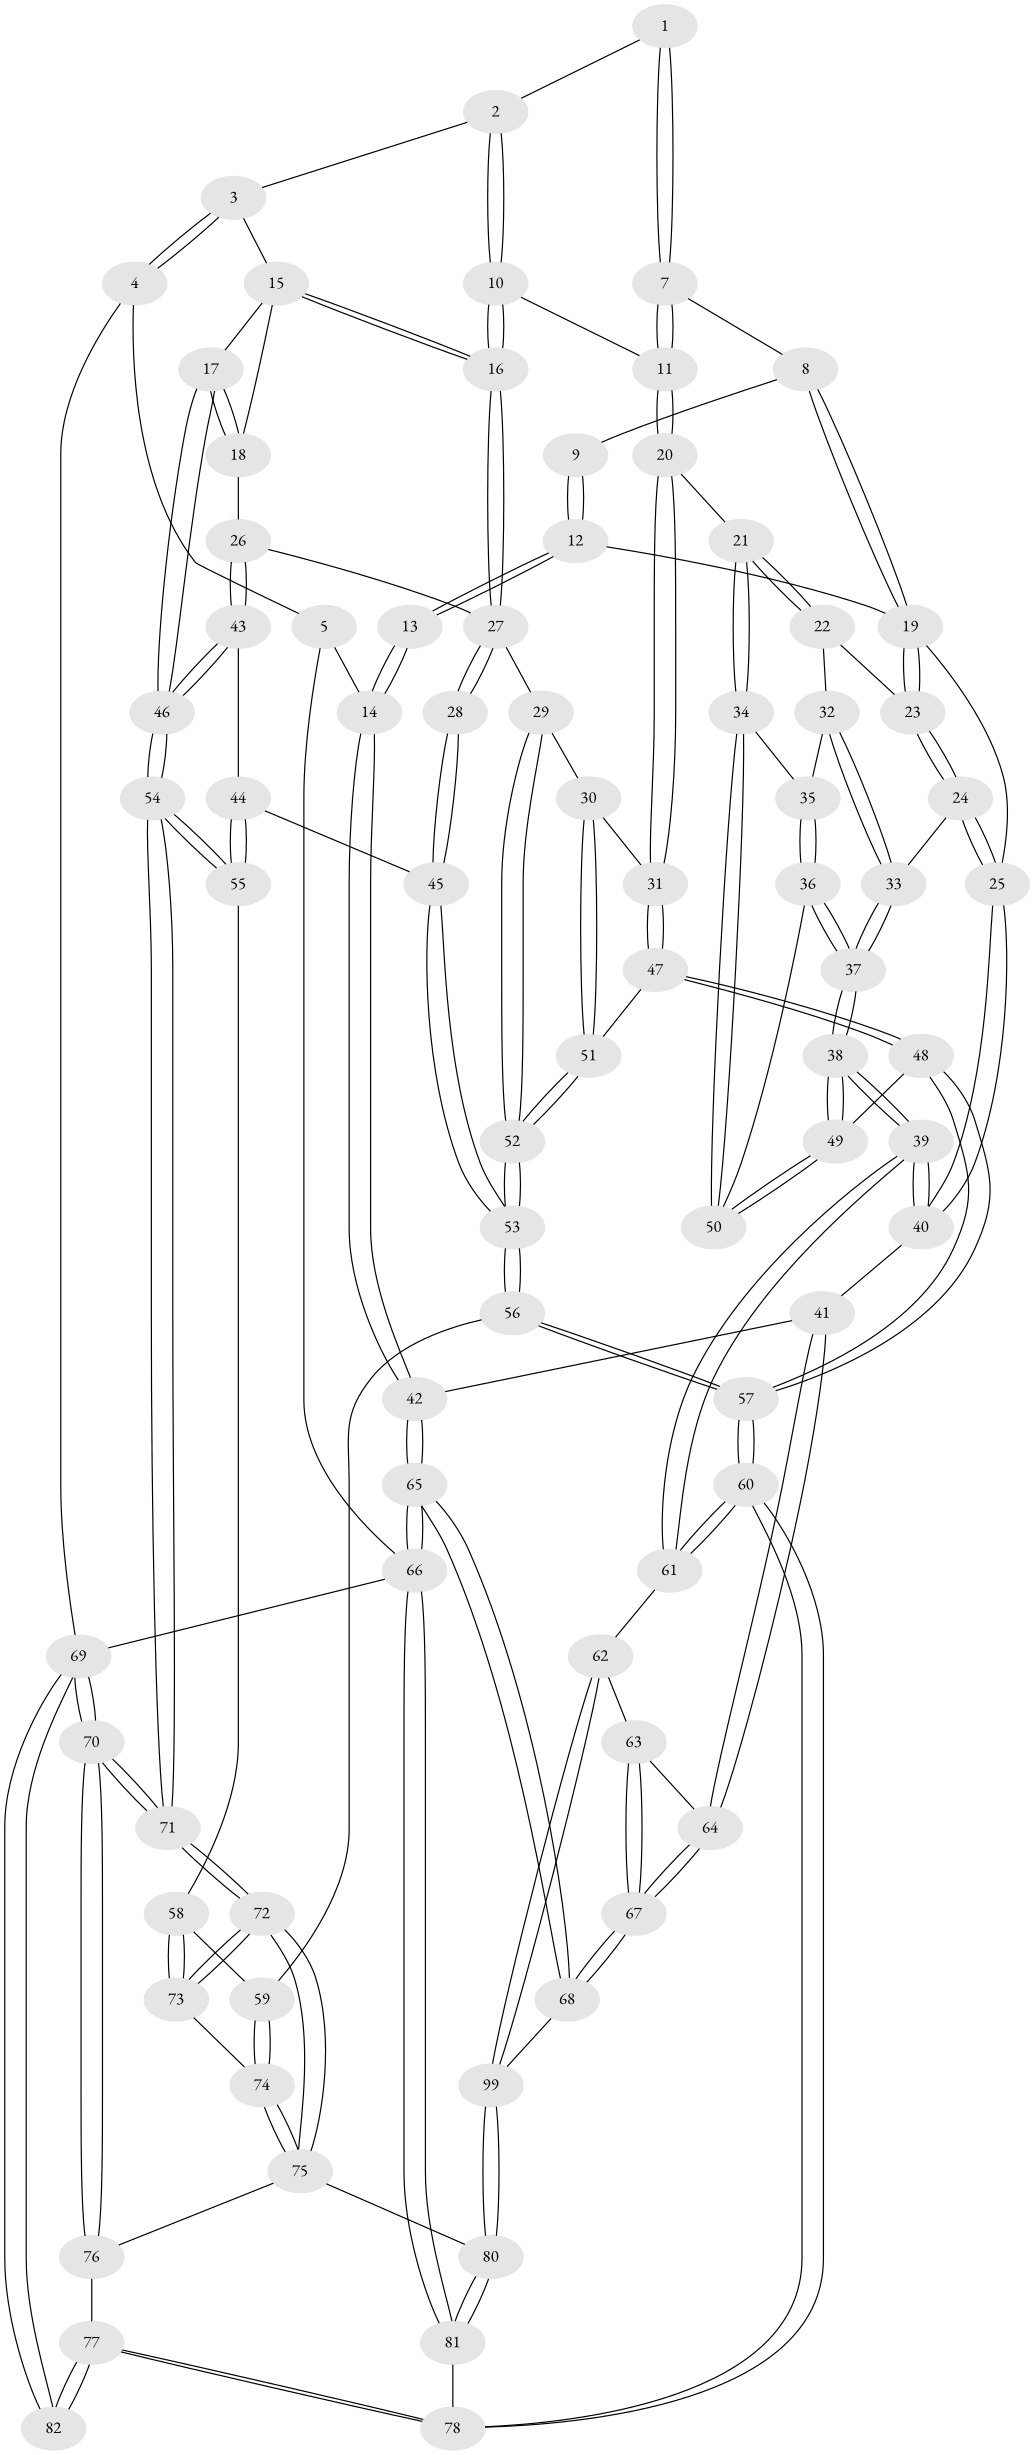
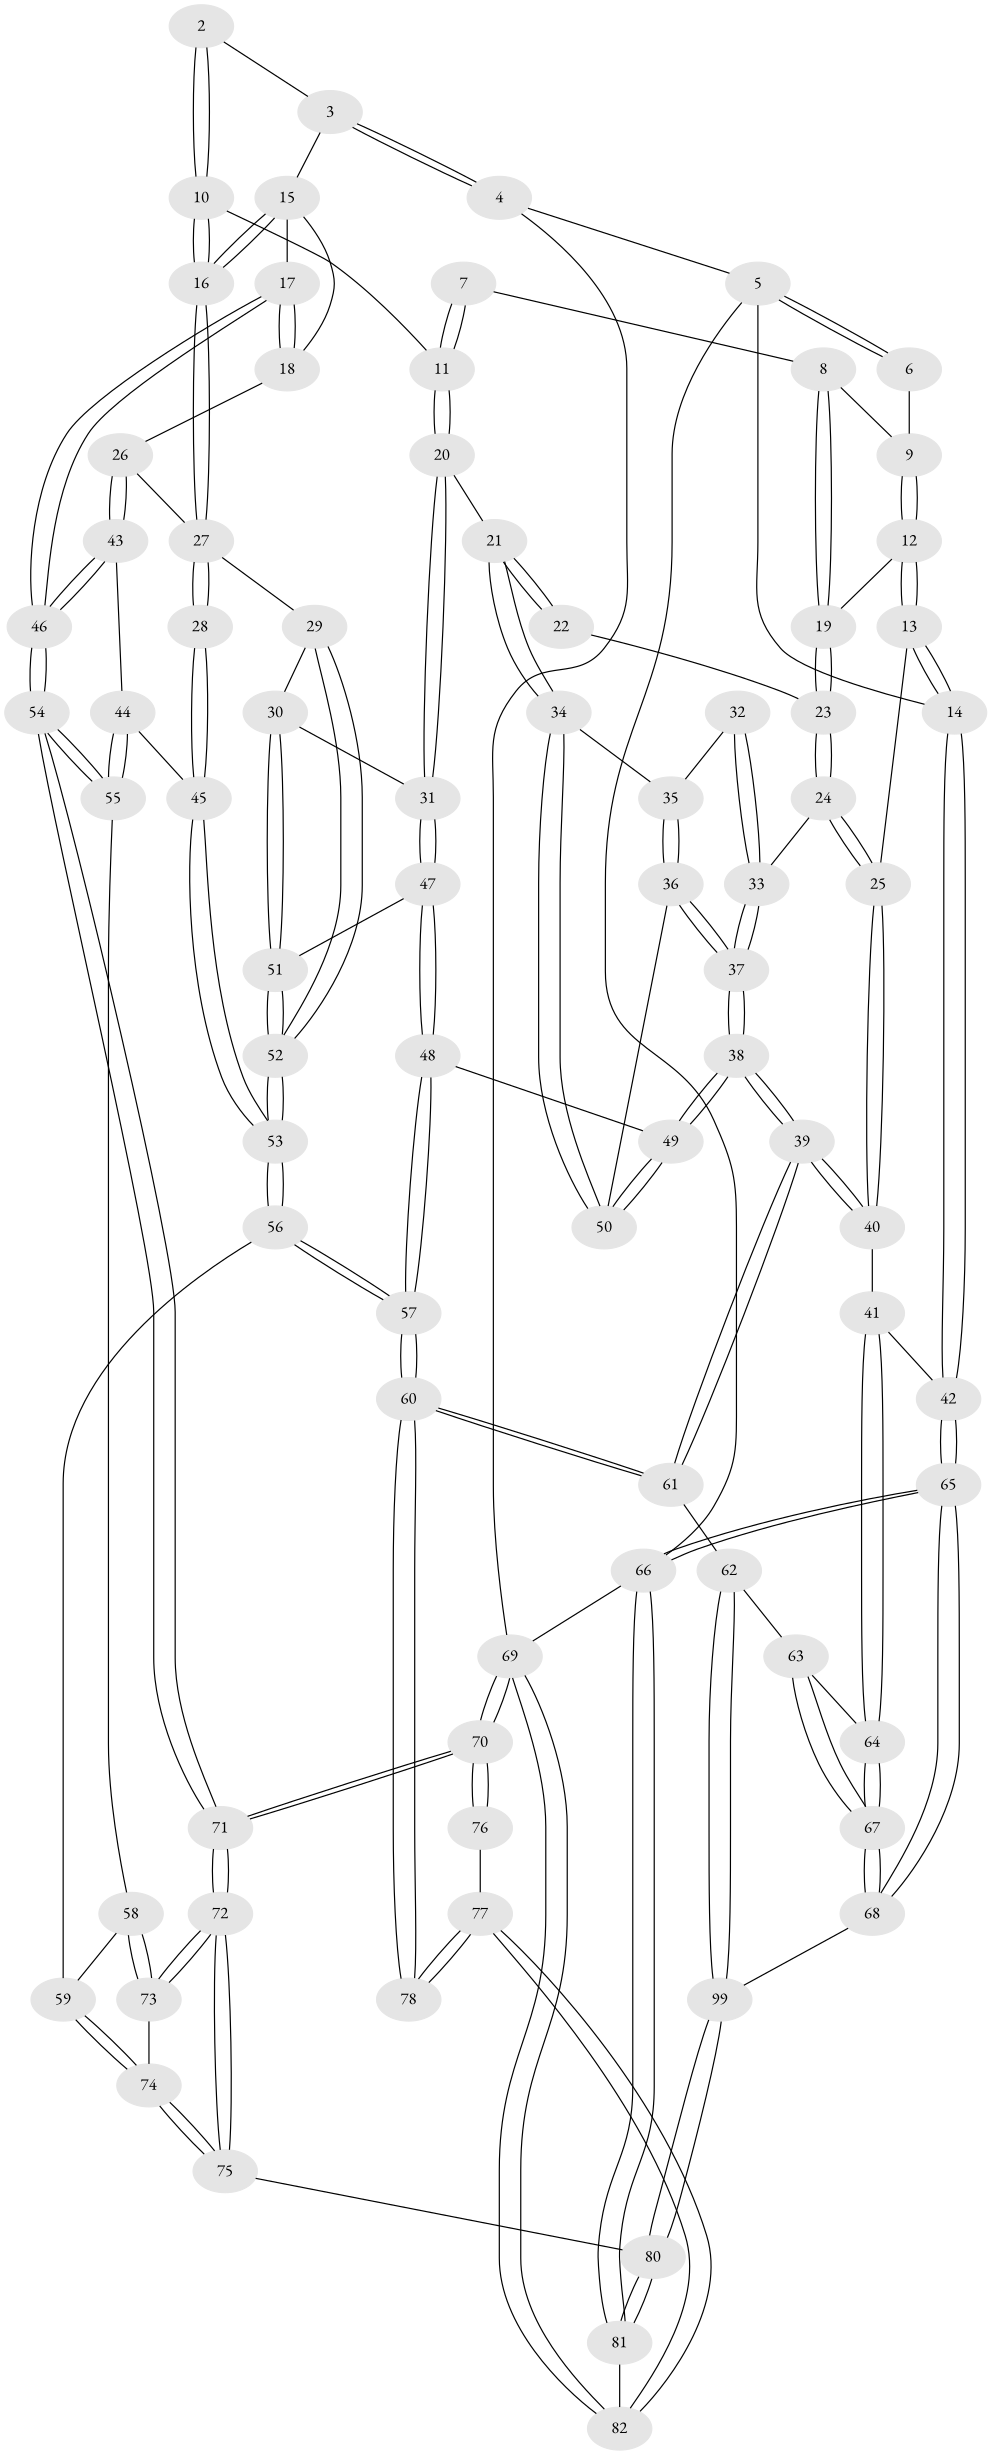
(665, 26) -> none
none -> (909, 369)
(825, 670) -> none
(992, 745) -> (894, 756)
(196, 2214) -> none
(453, 2386) -> (620, 2386)
